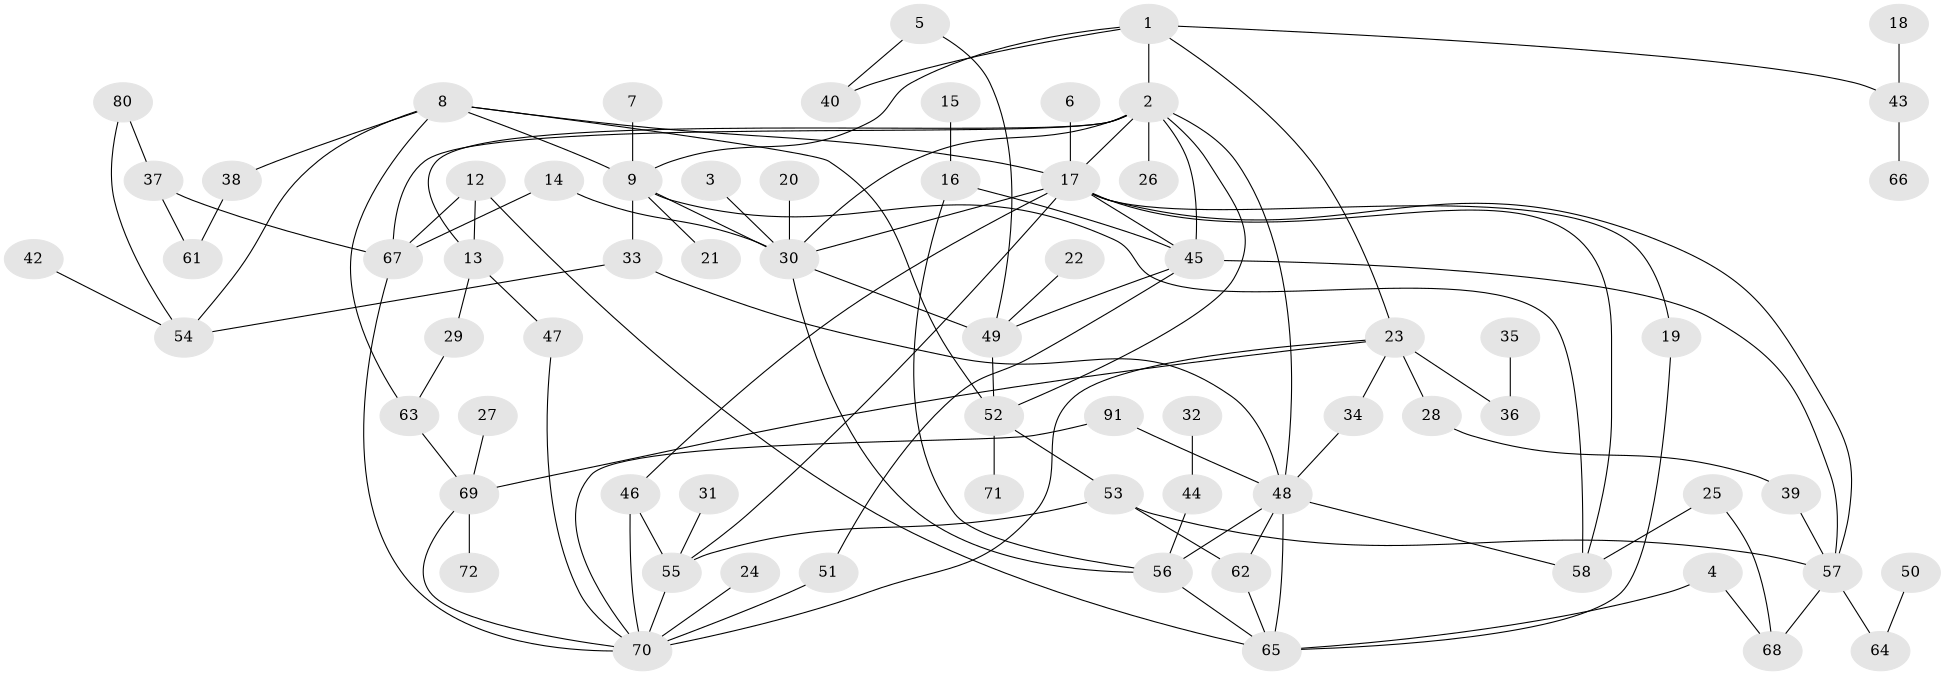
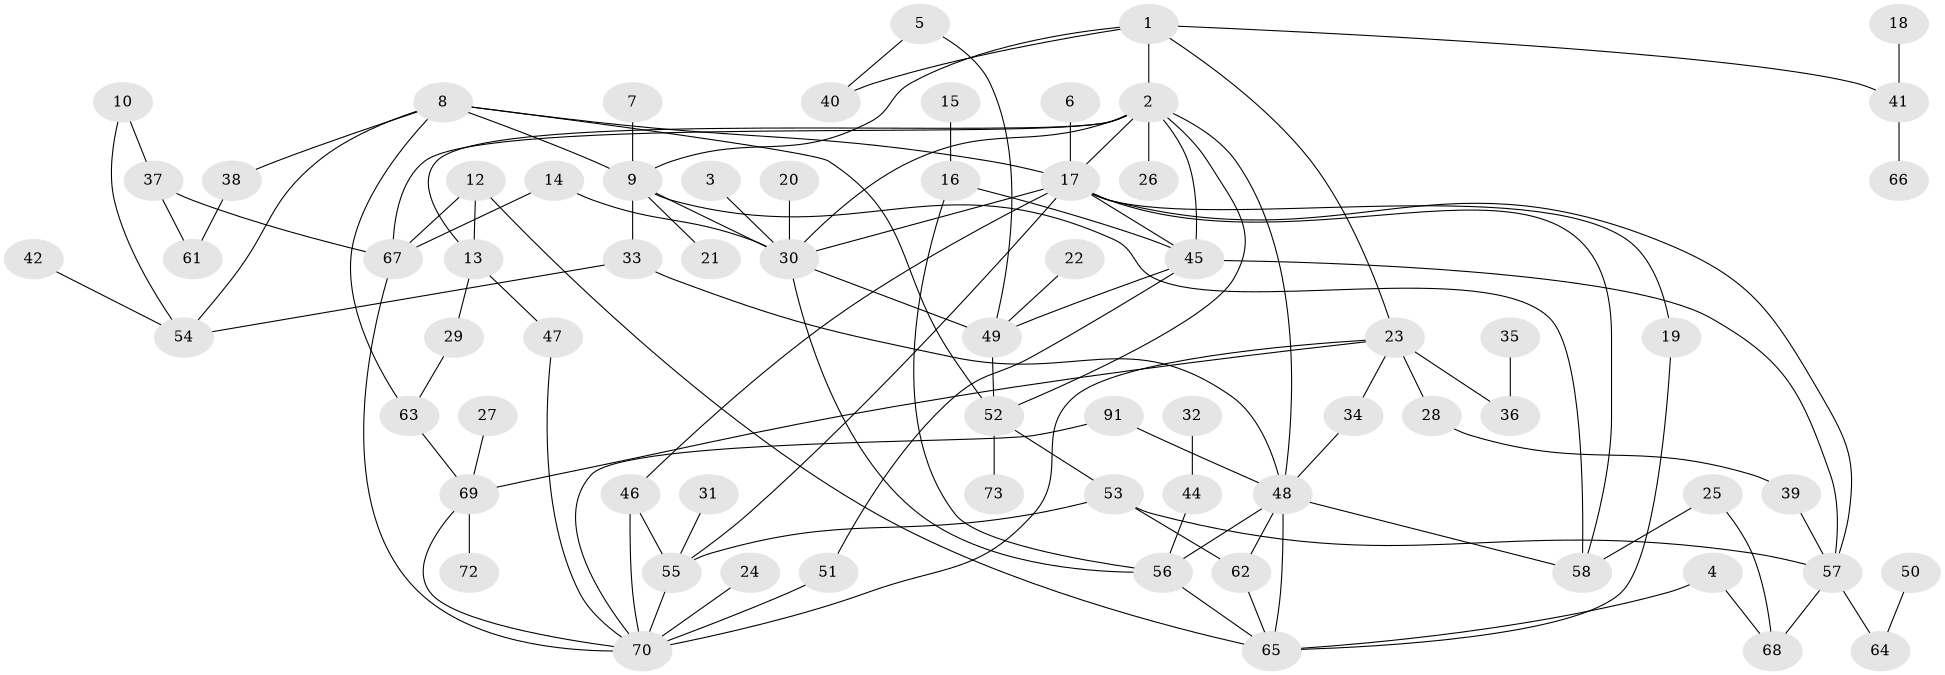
(123, 102) -> (123, 102)
(1899, 102) -> (1899, 102)
(994, 494) -> (994, 494)
